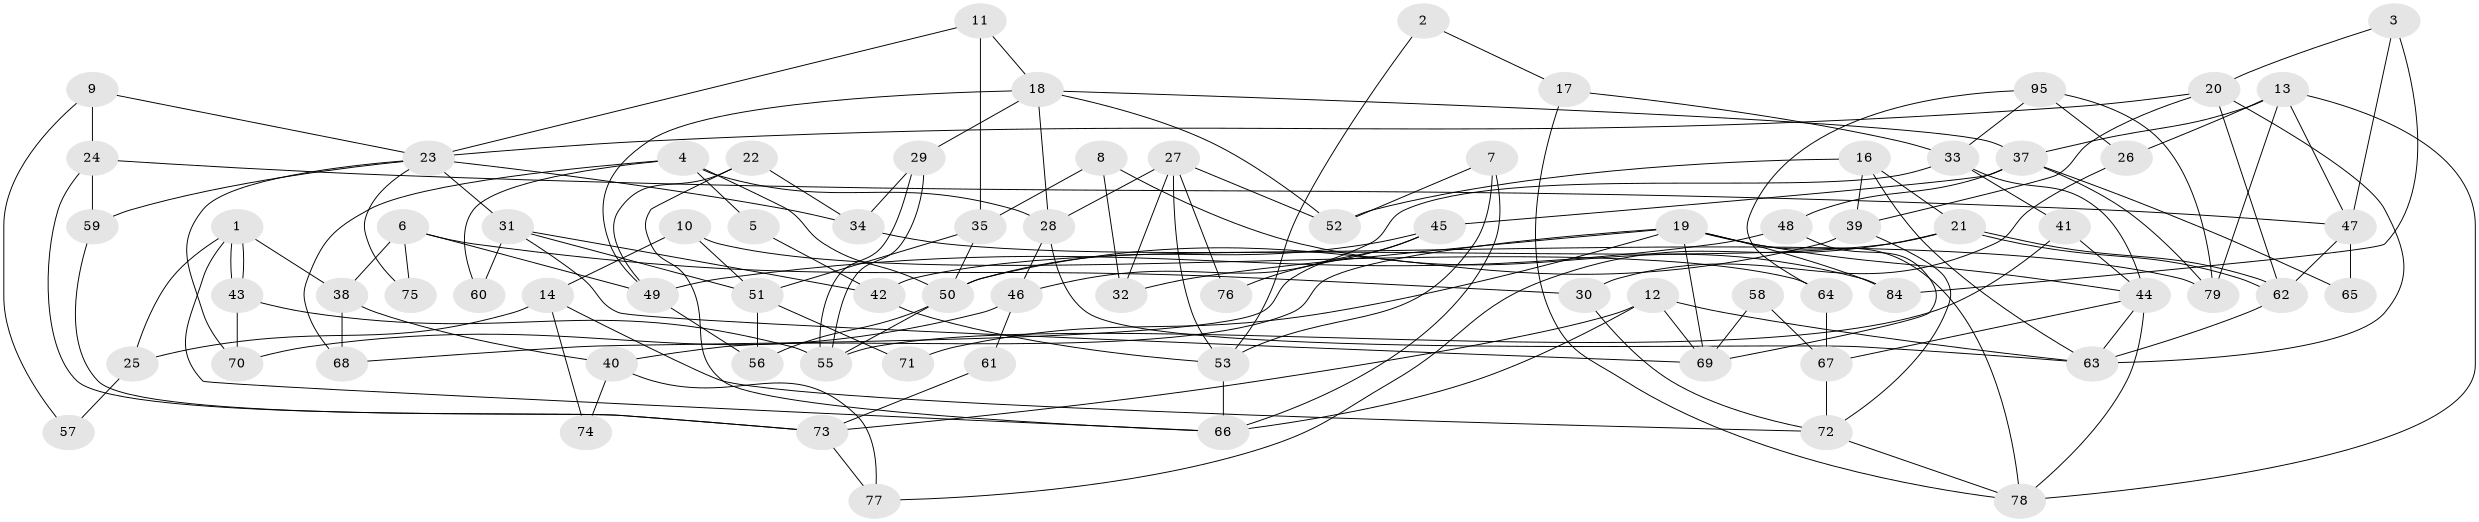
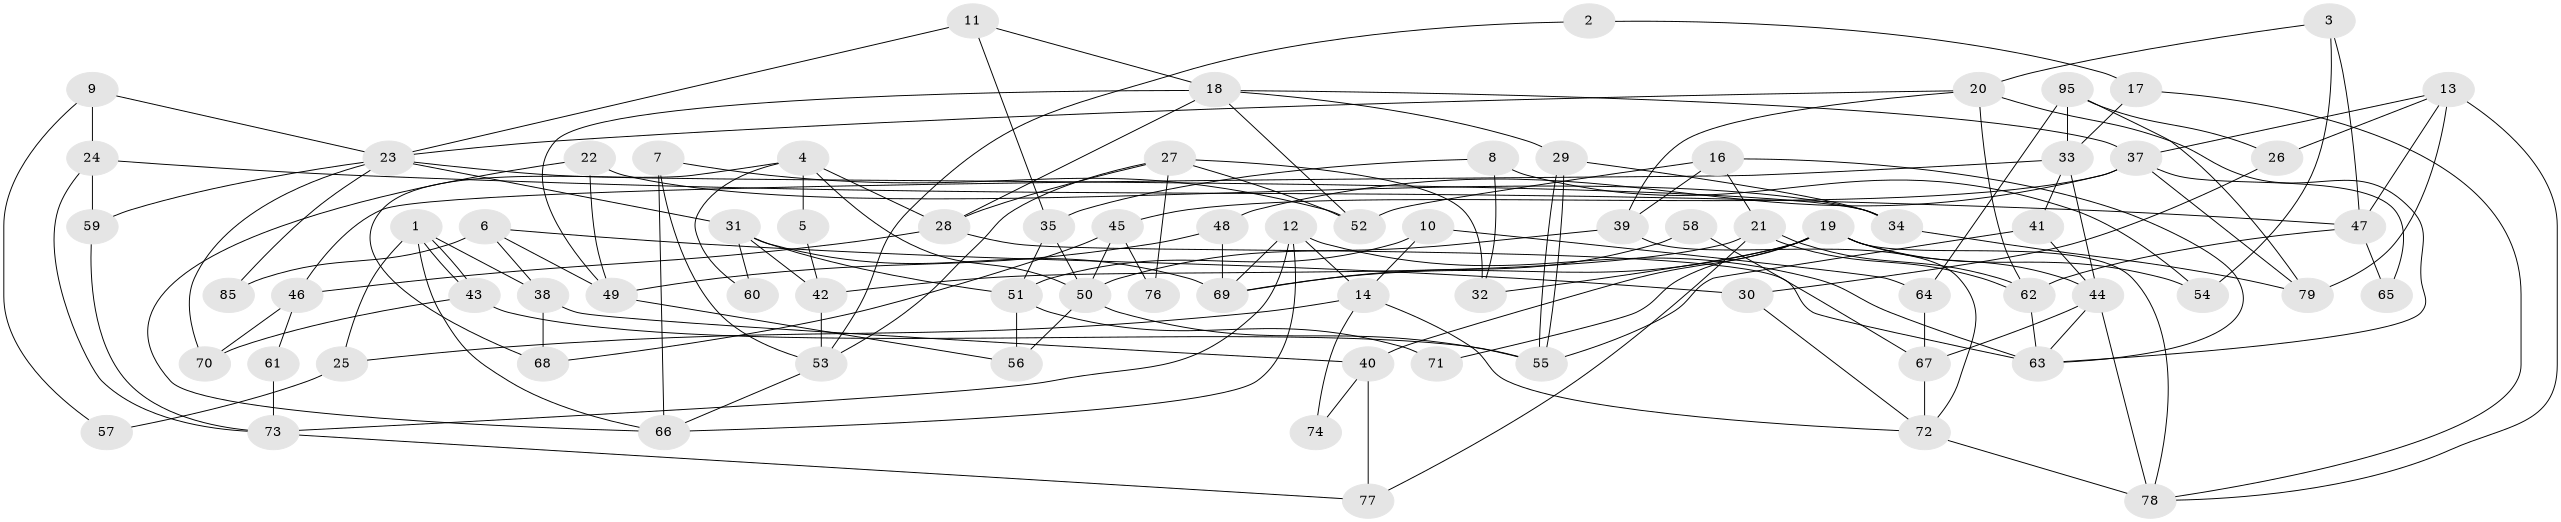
none -> (1329, 263)
(411, 295) -> (229, 295)
(1895, 295) -> (2203, 295)
